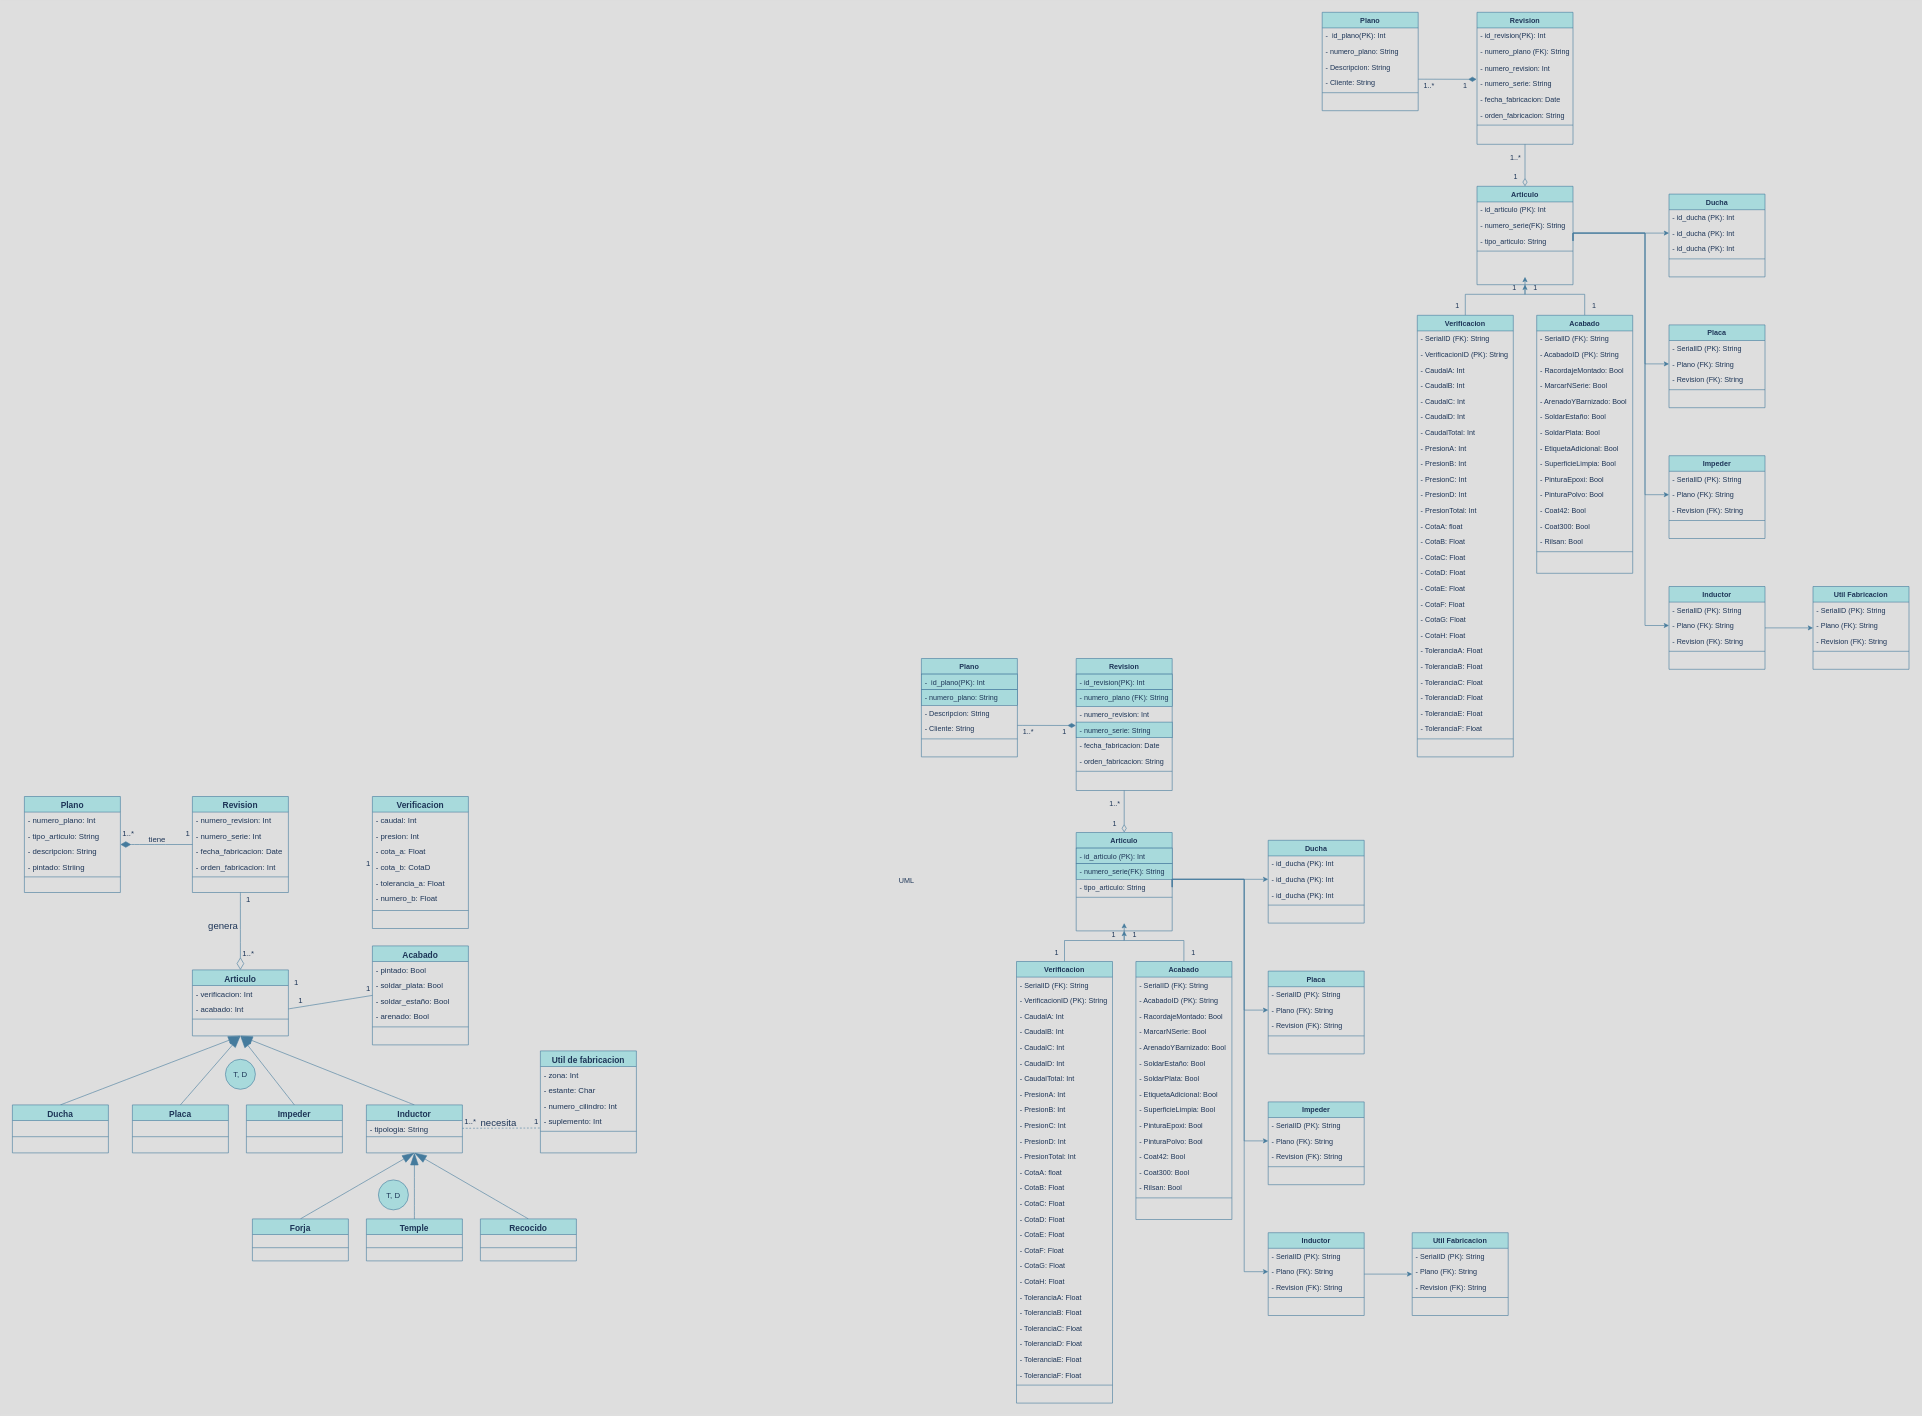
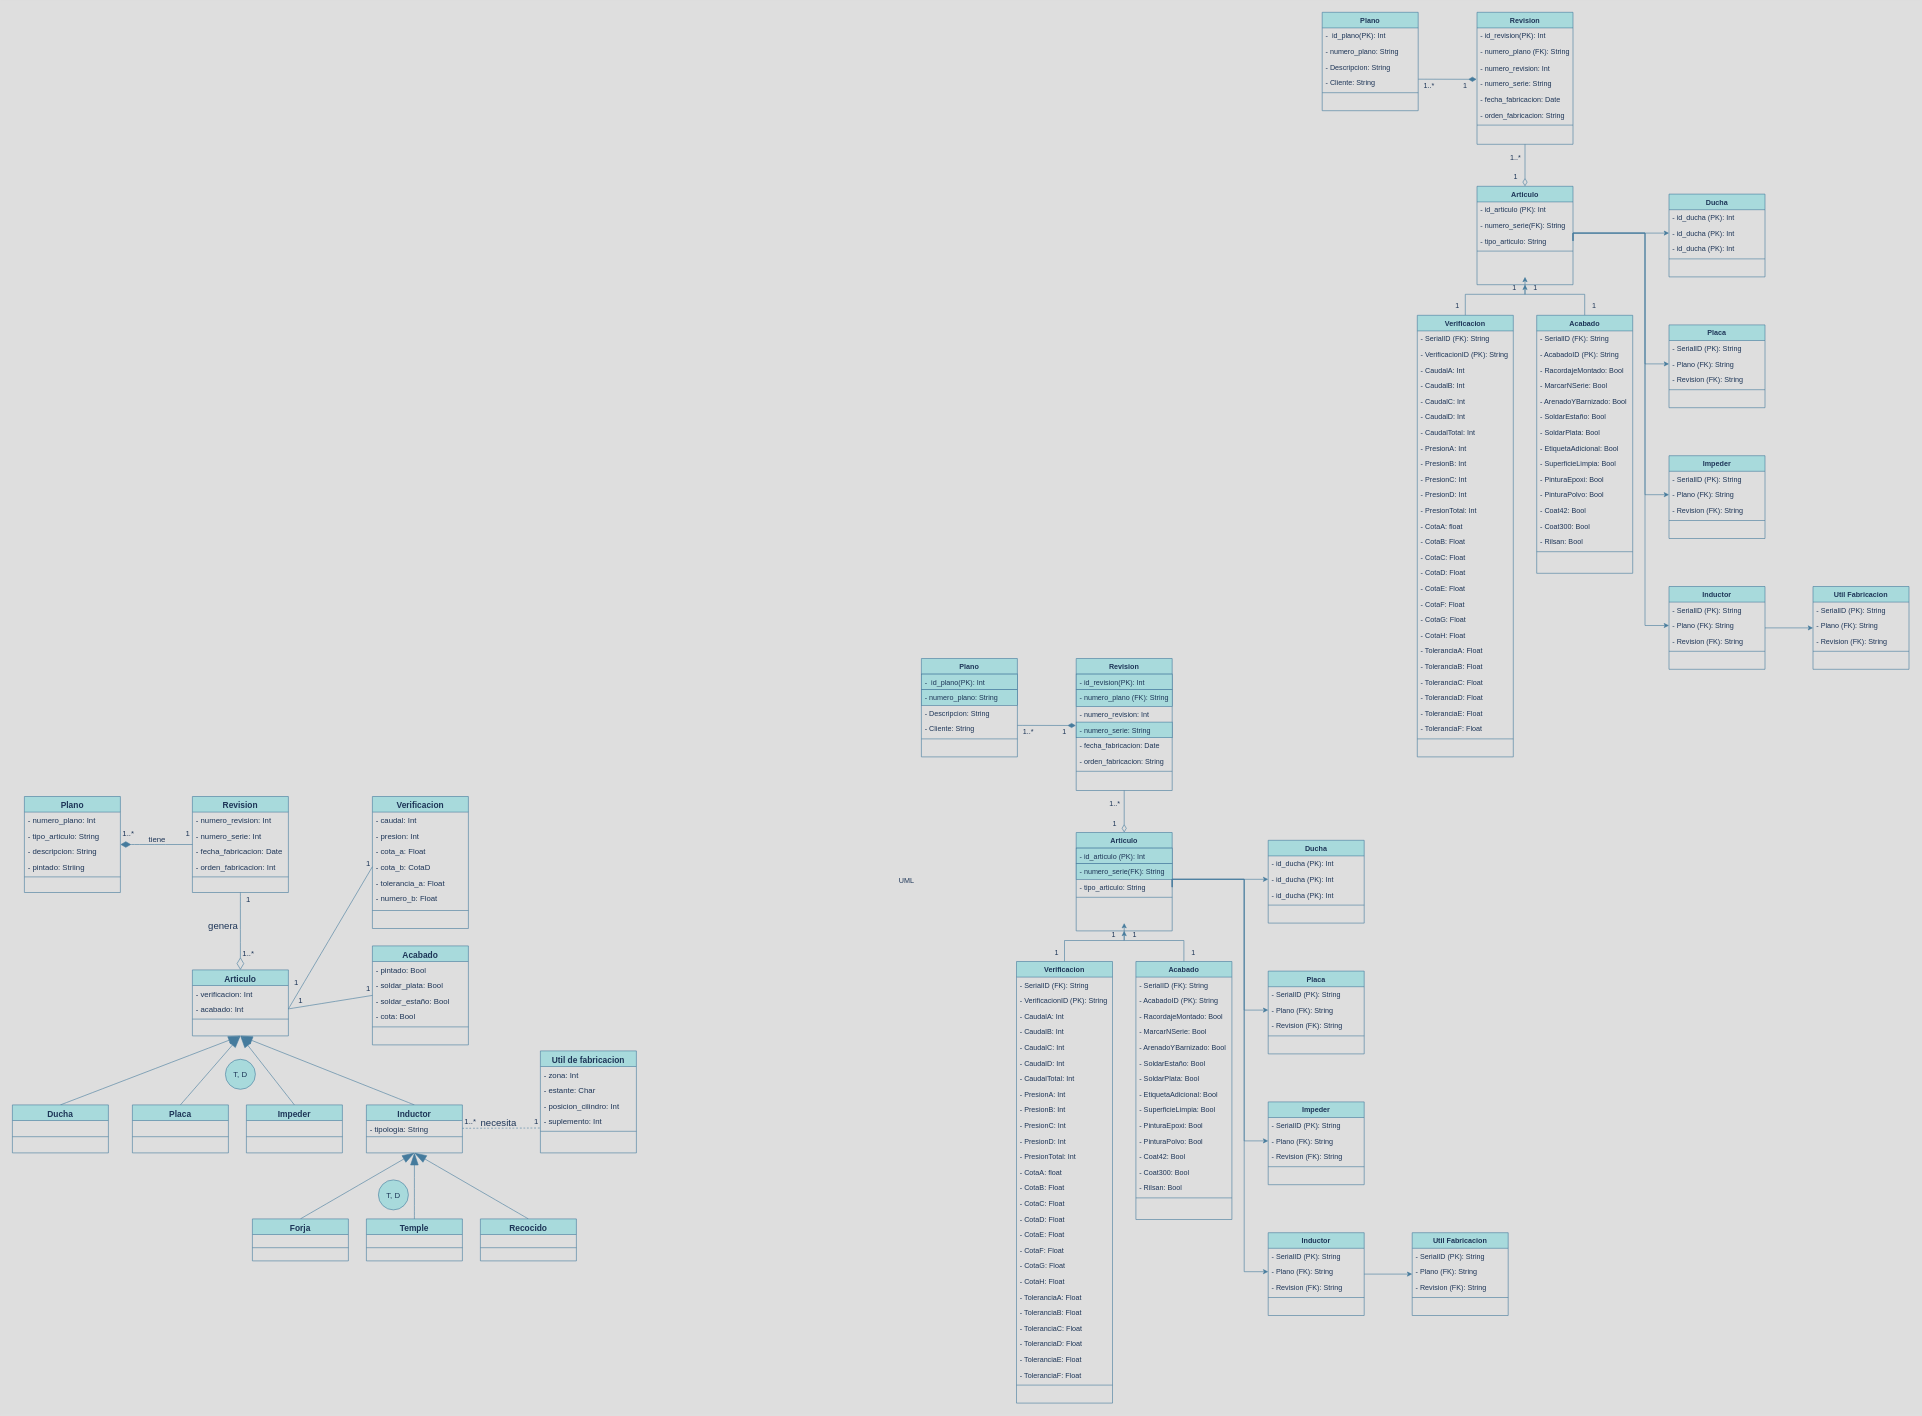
none -> (331, 937)
(404, 1017) -> (398, 1017)
(586, 1106) -> (588, 1106)
